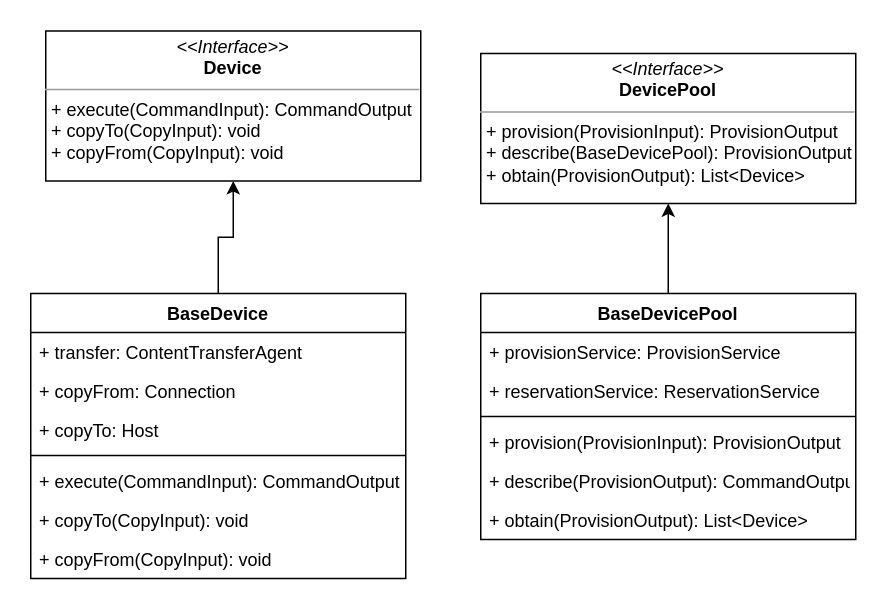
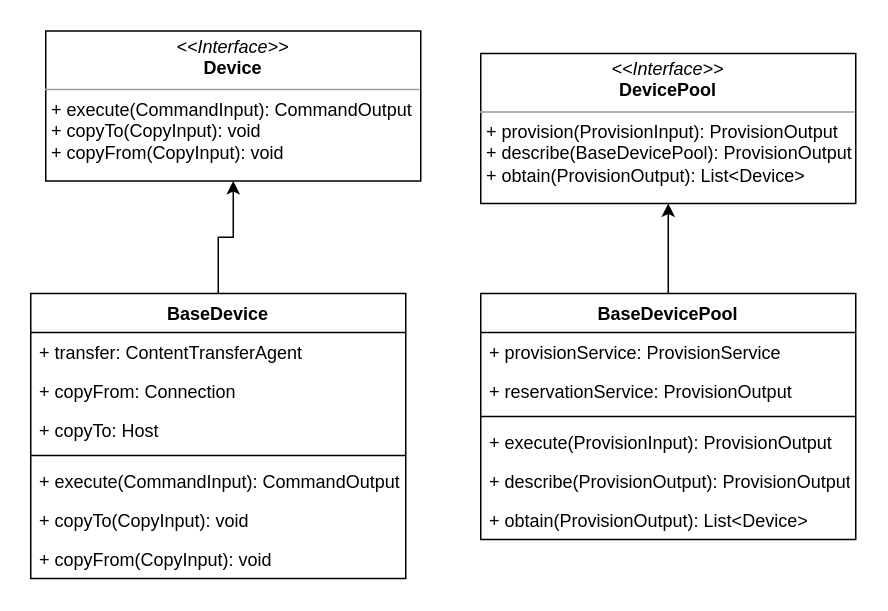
(674, 392) -> (659, 392)
(690, 443) -> (684, 443)
(687, 482) -> (692, 482)
